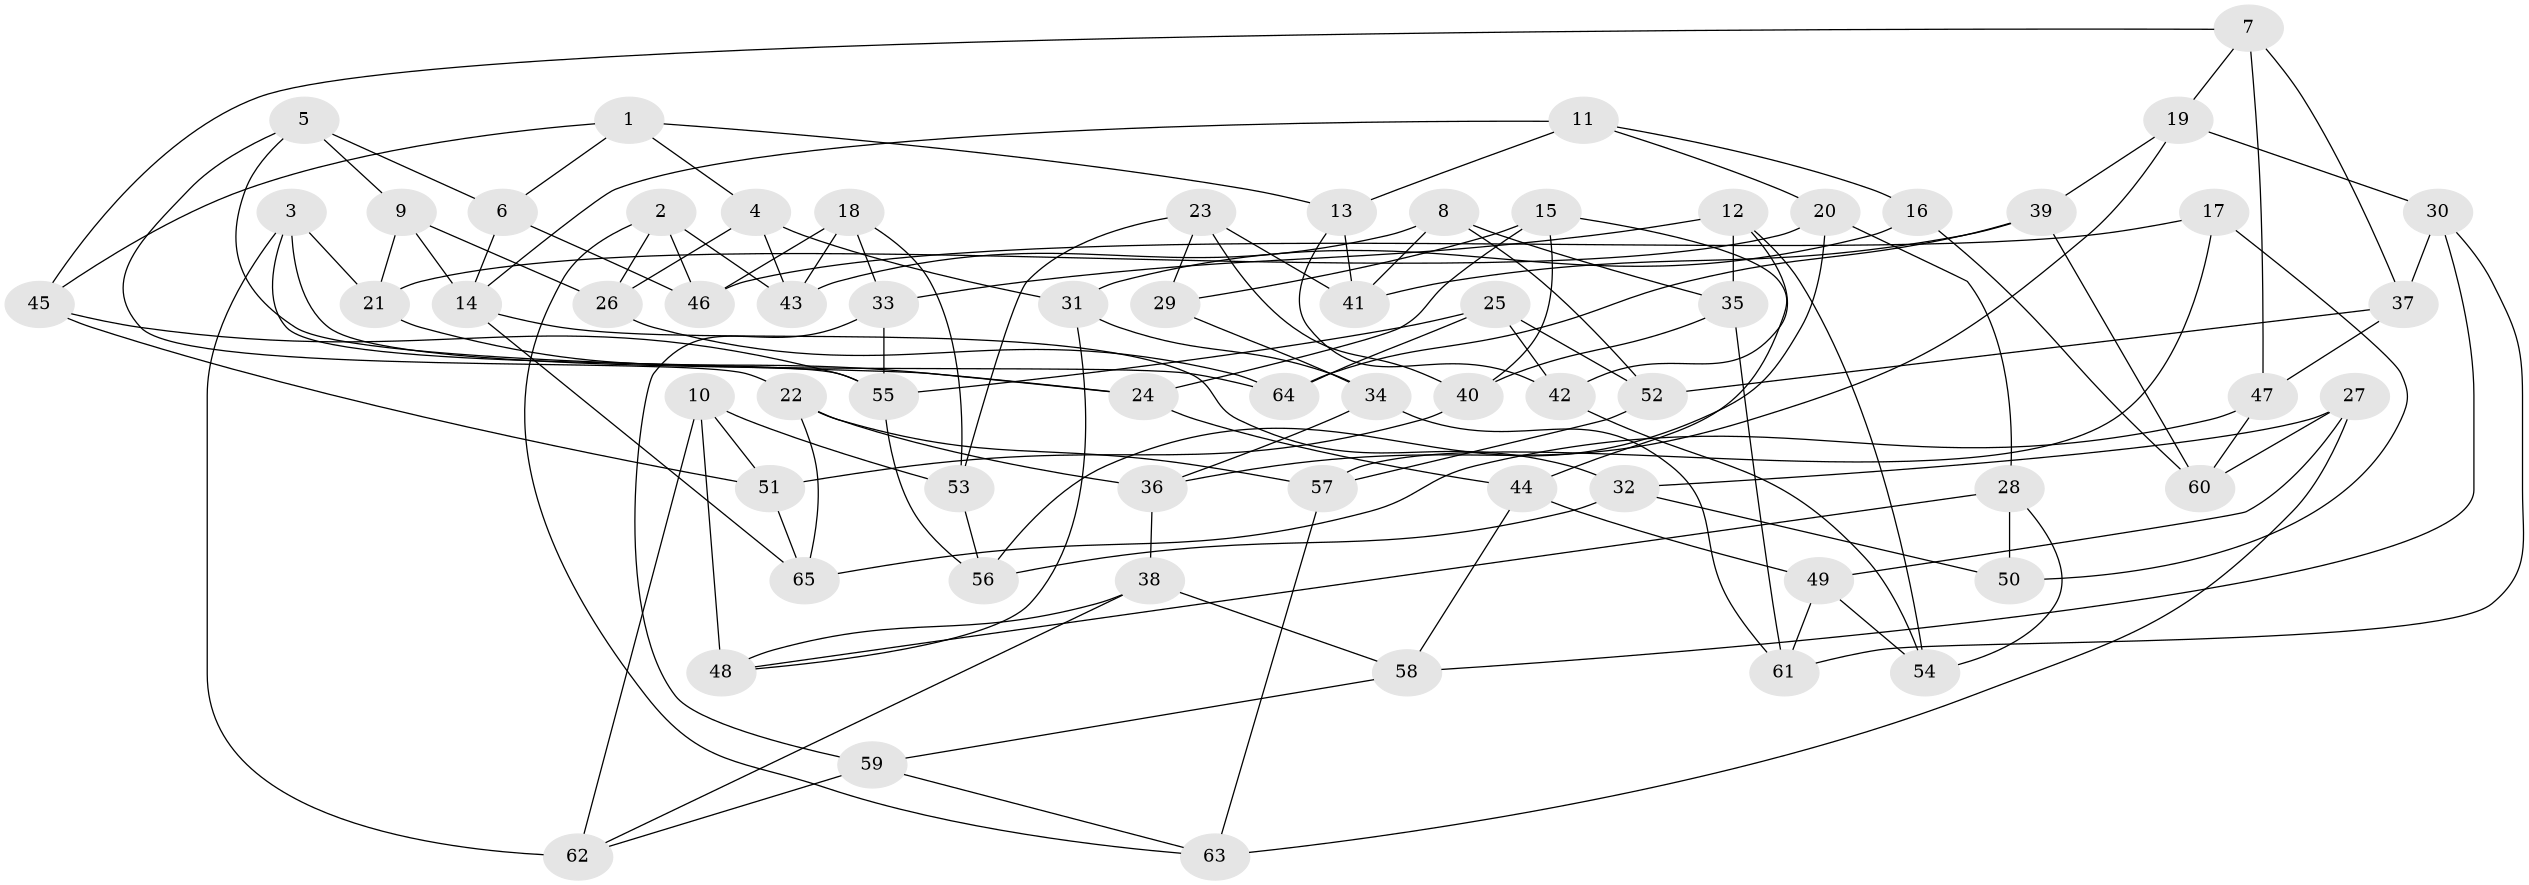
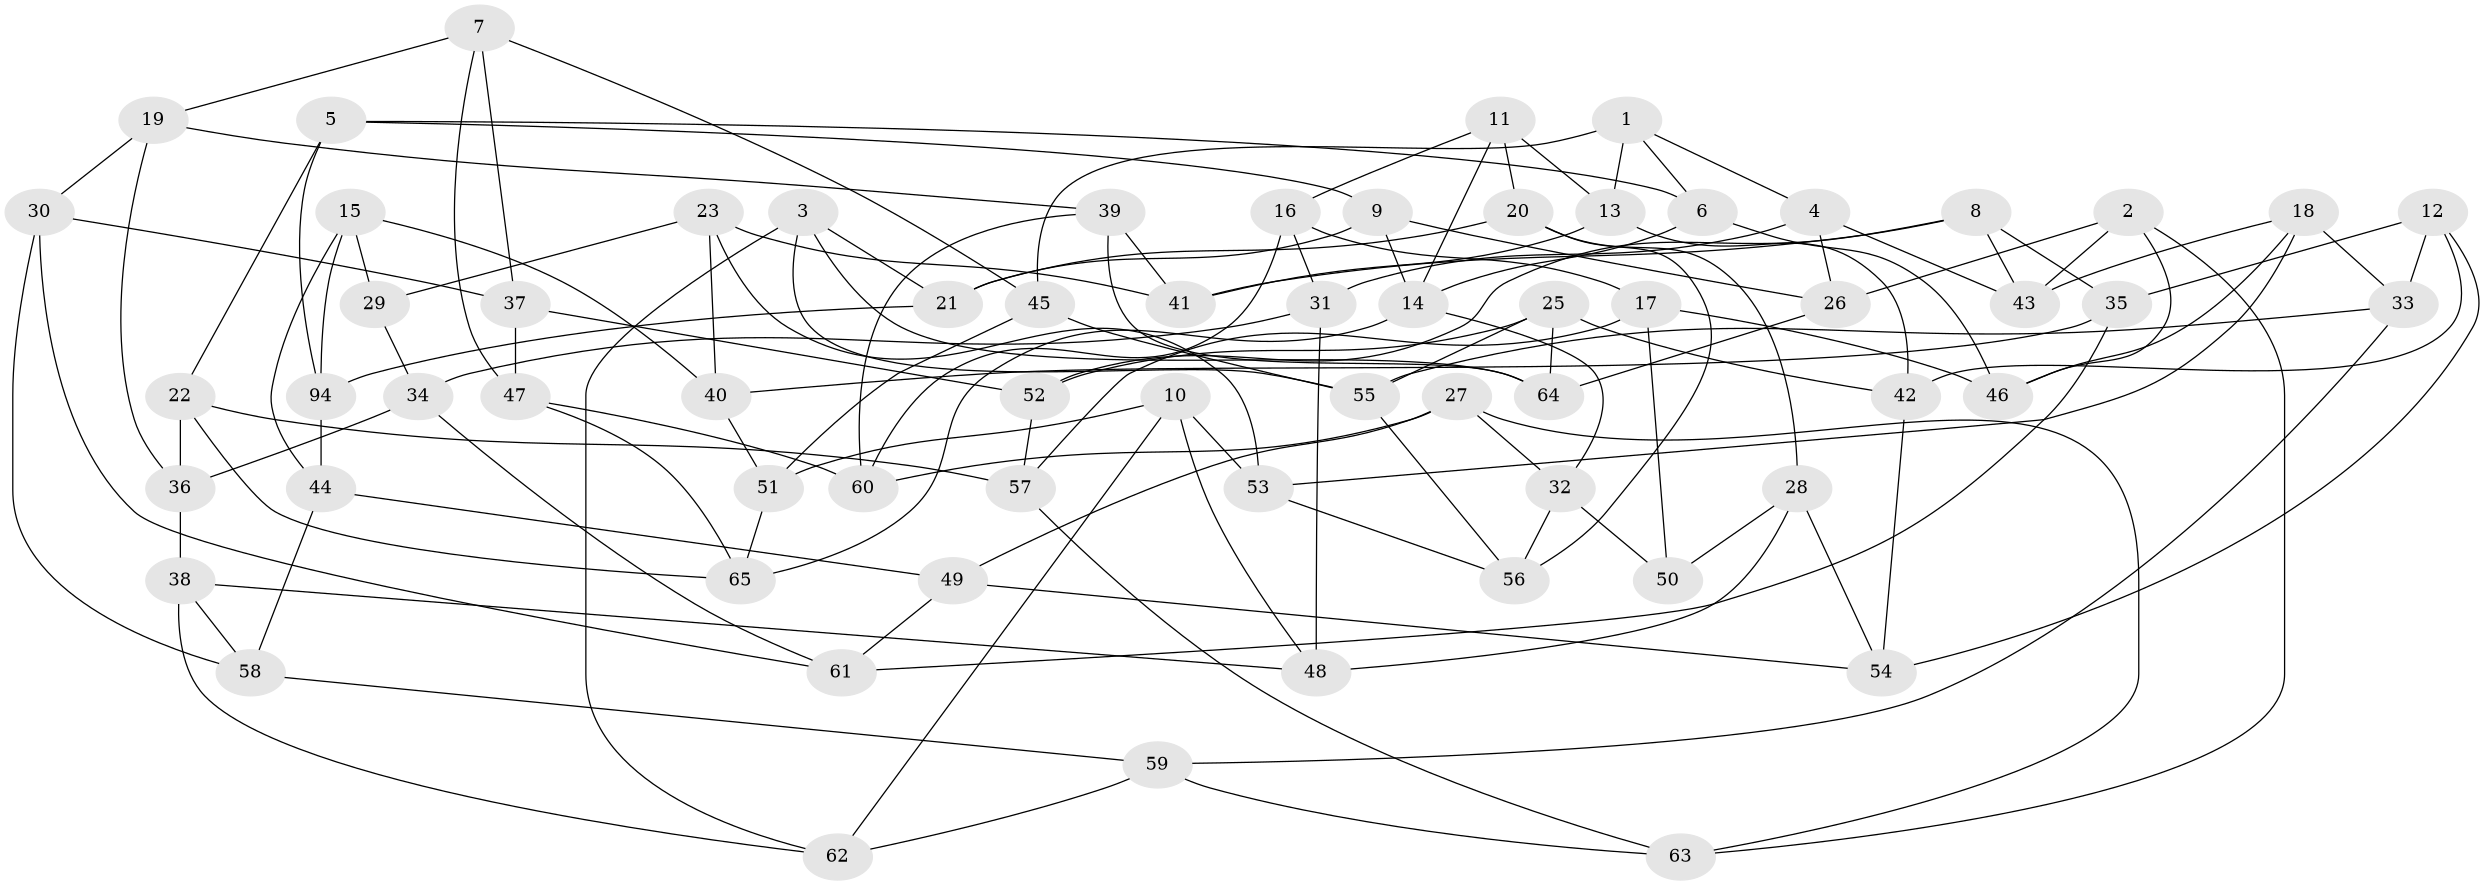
none -> (1427, 255)
(1144, 397) -> (321, 397)
